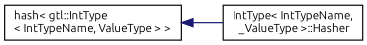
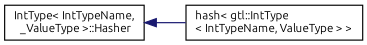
(208, 23) -> (171, 23)
